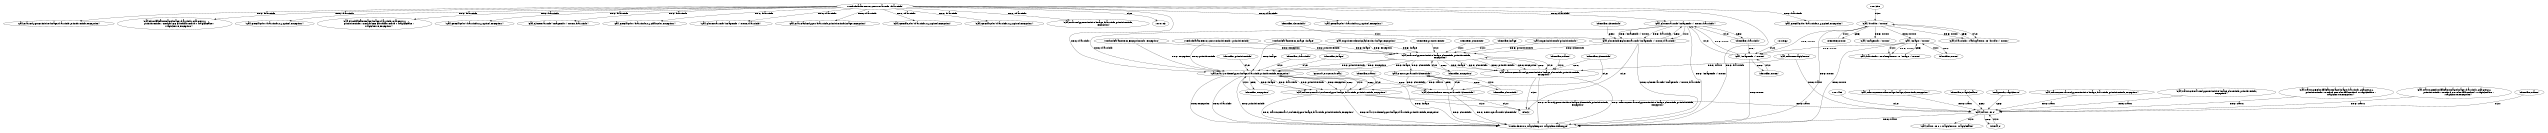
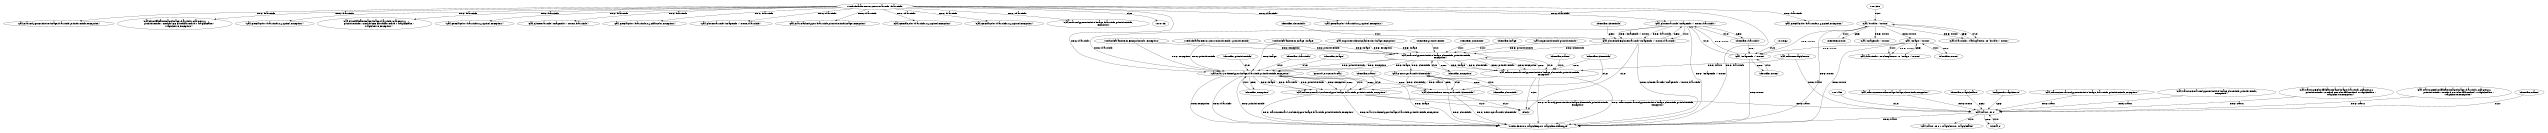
(1966, 104) -> (1965, 104)
